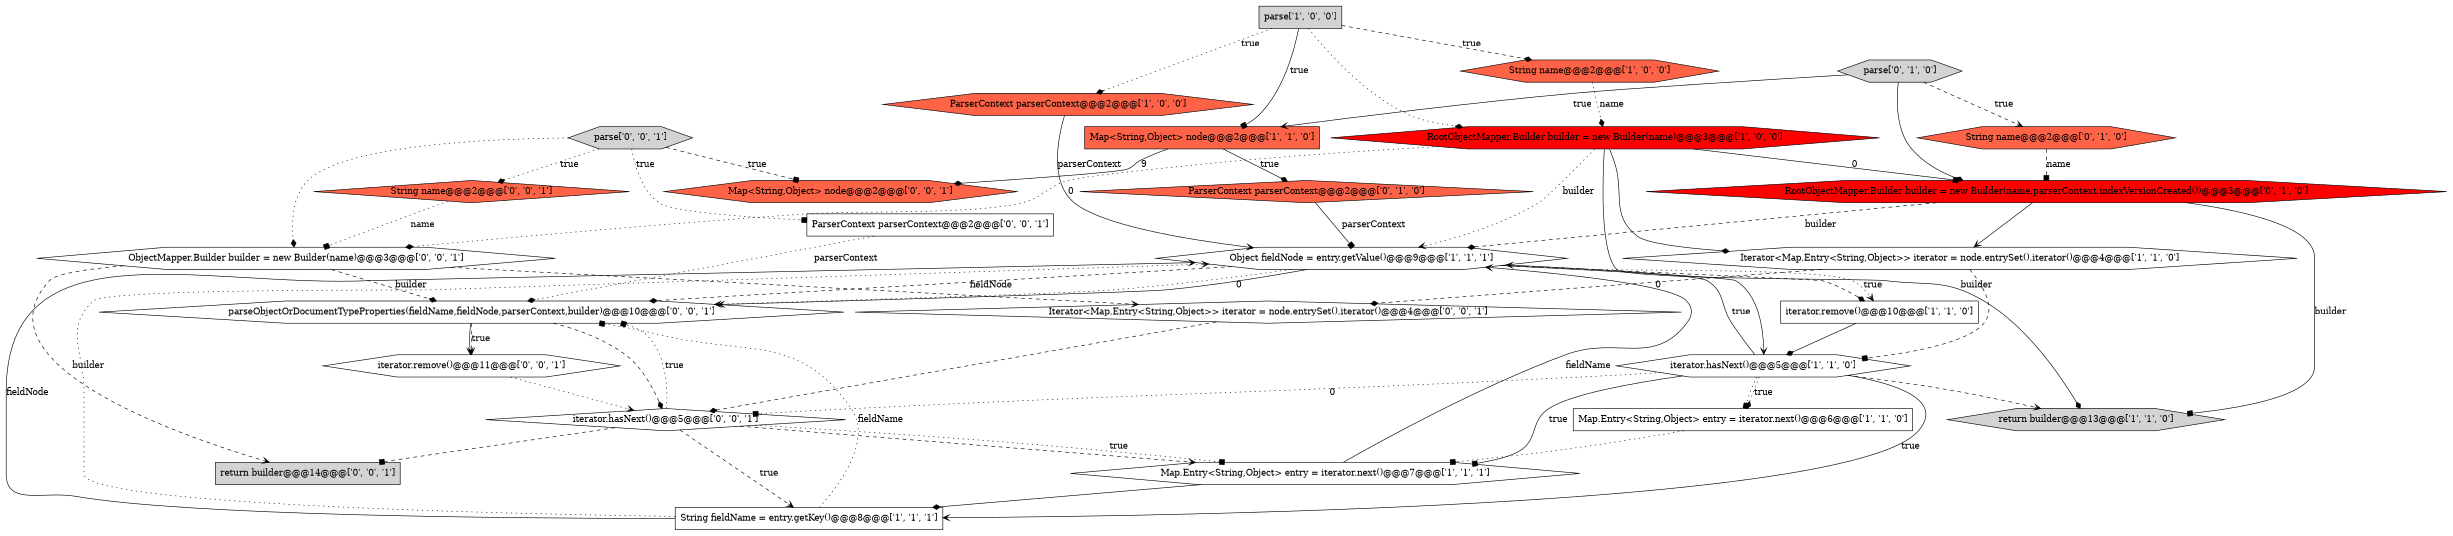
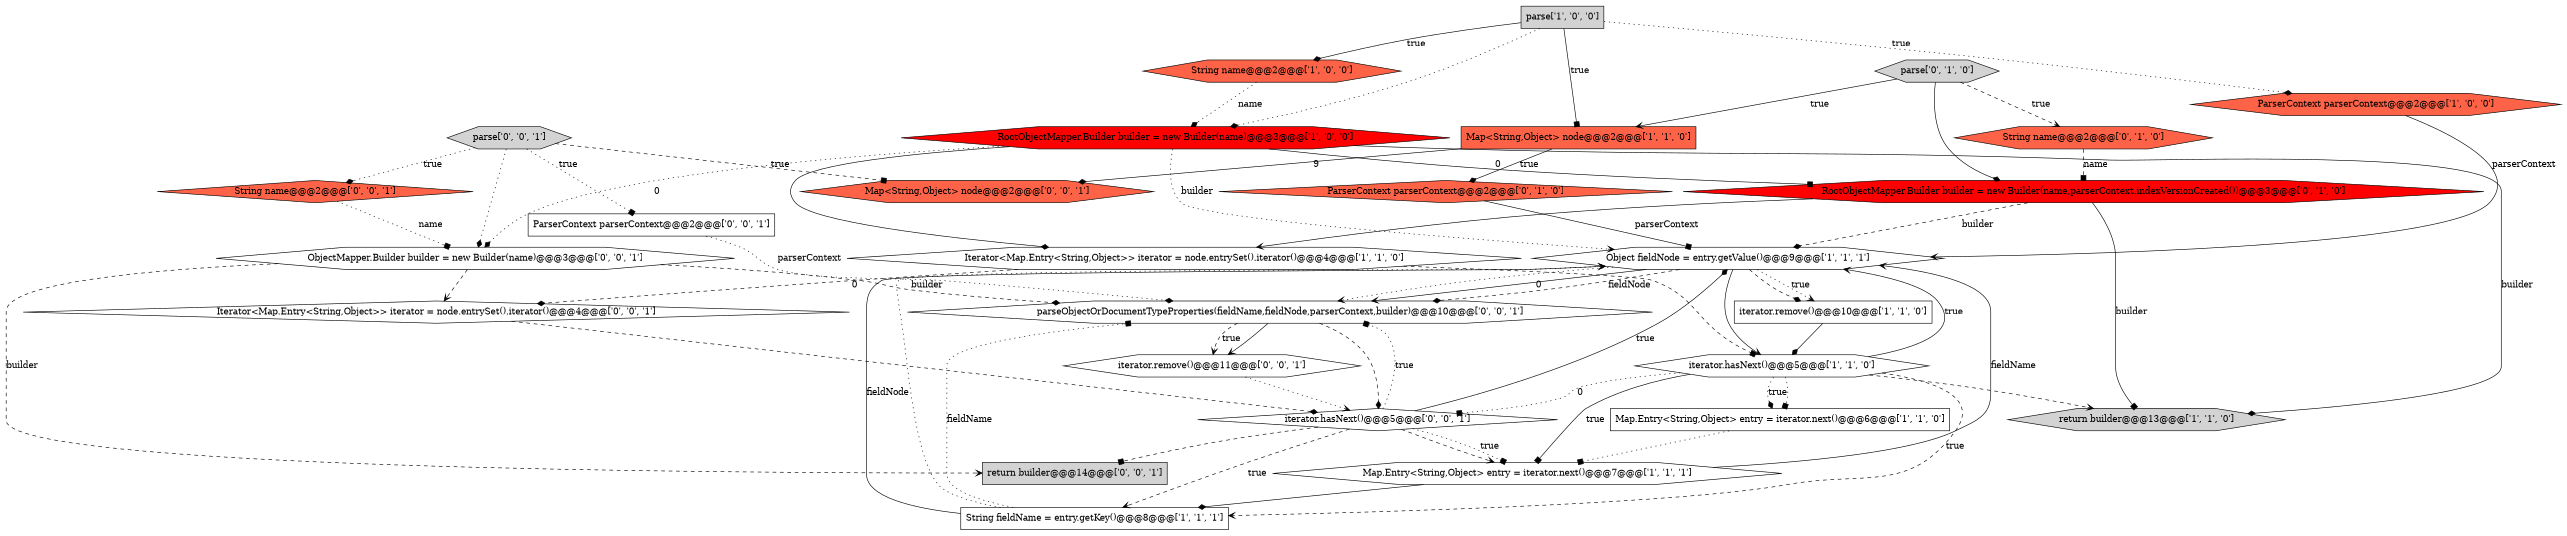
(1433, 42) -> (1420, 37)
none -> (1577, 361)
(1493, 502) -> (1661, 498)
